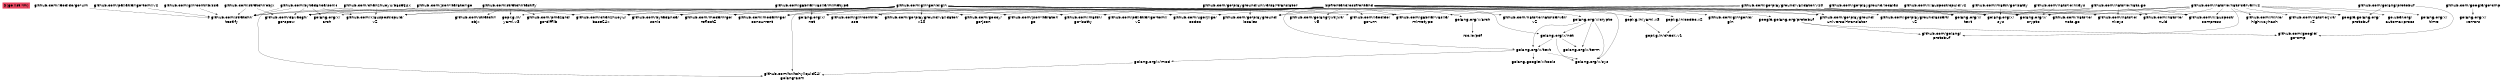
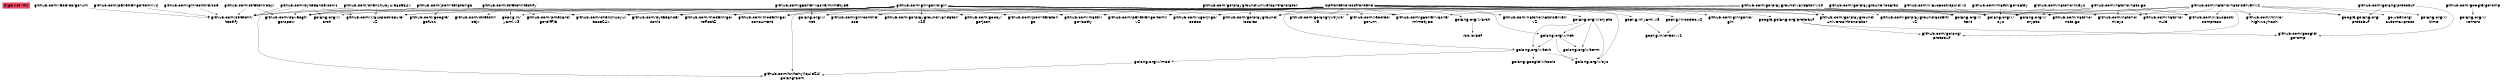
(1336, 11) -> (1338, 11)
none -> (429, 20)
(2312, 20) -> none
